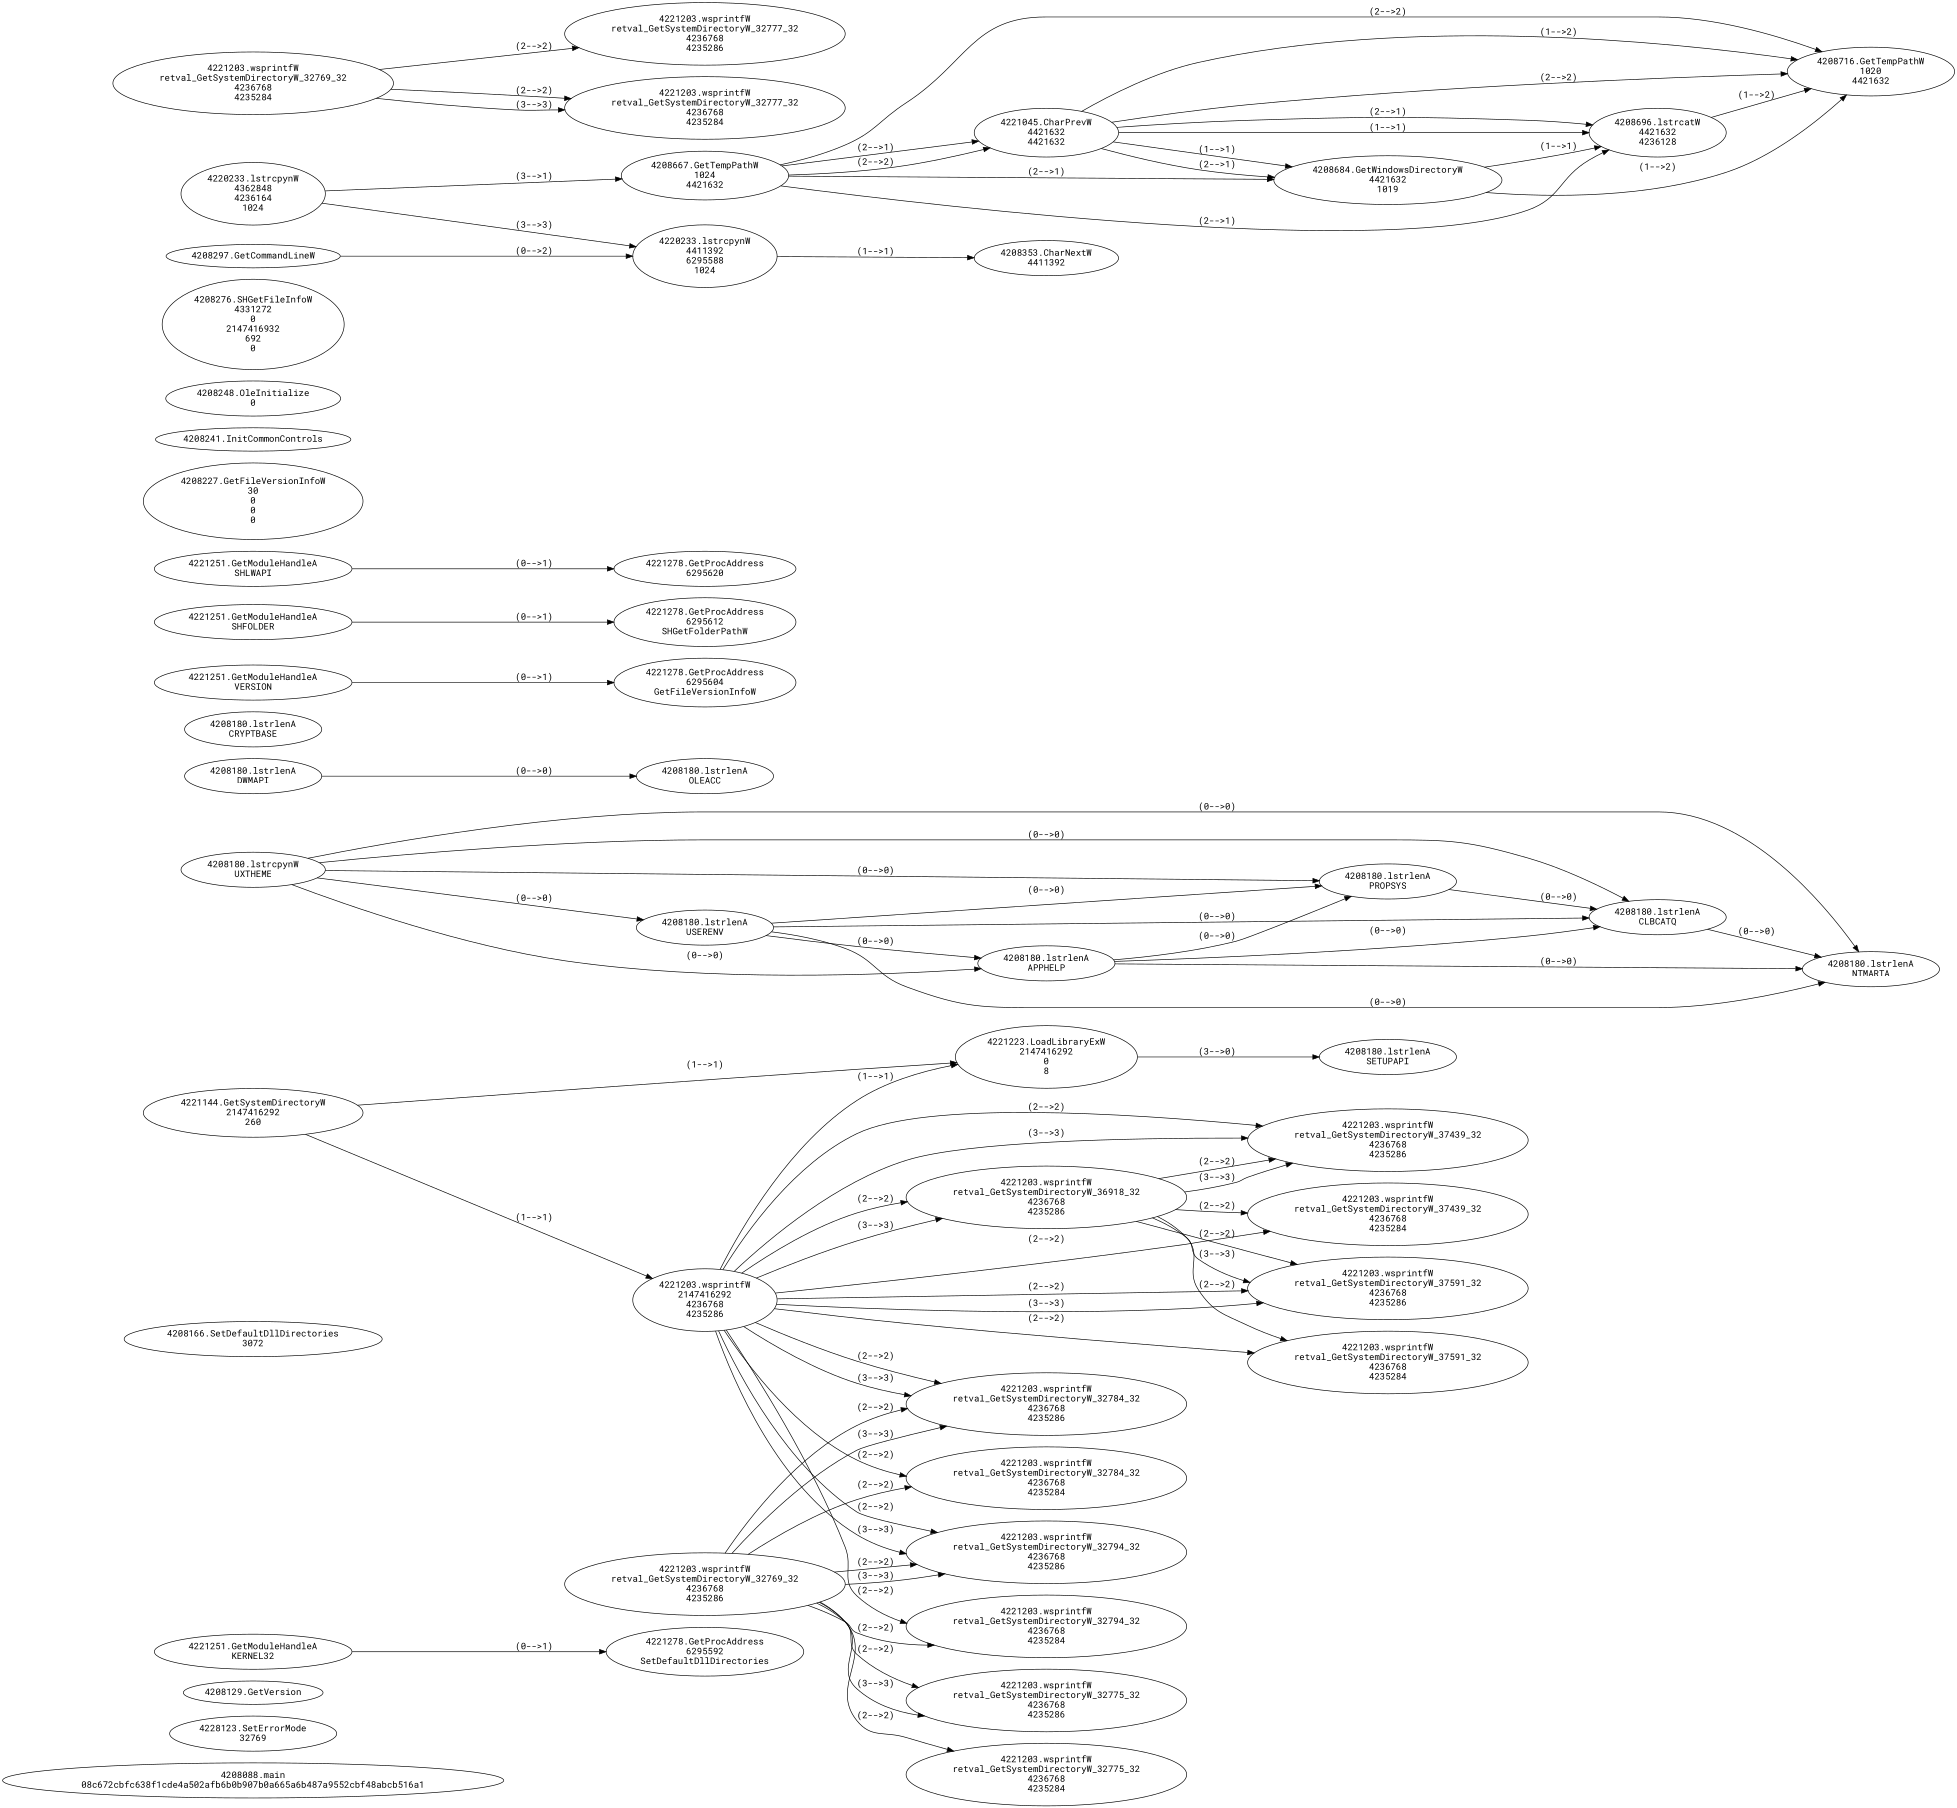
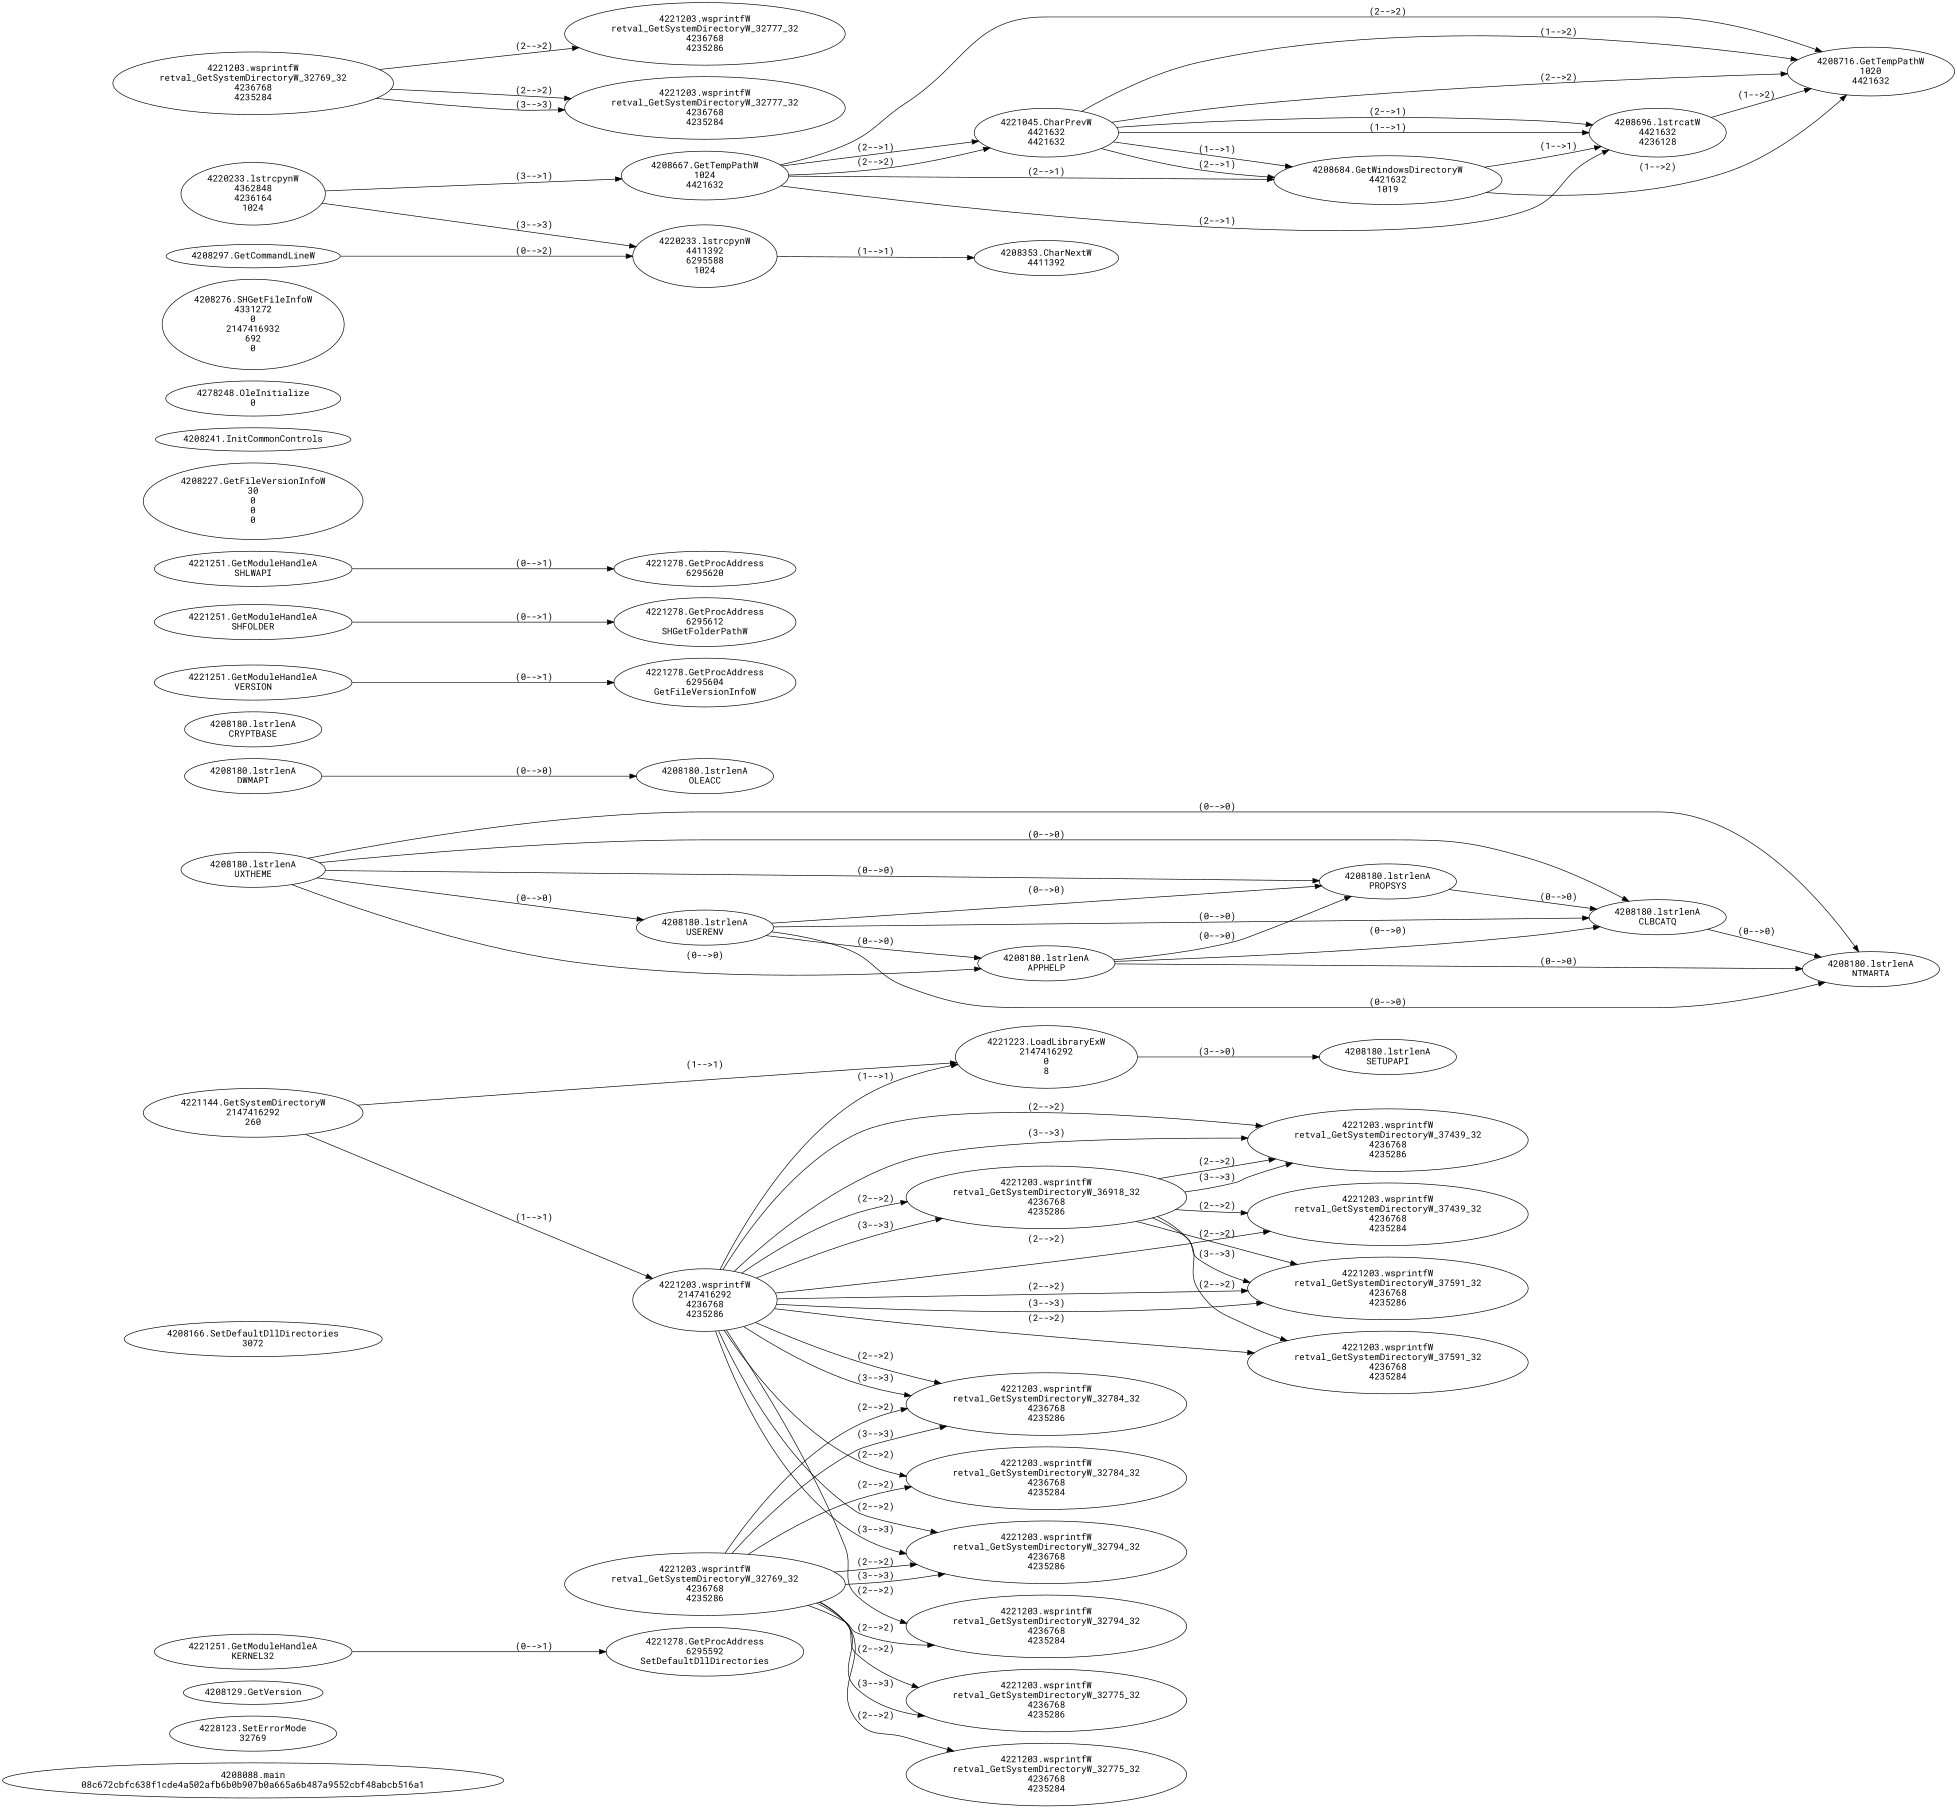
(253, 399) -> (253, 399)
(253, 870) -> (253, 870)
